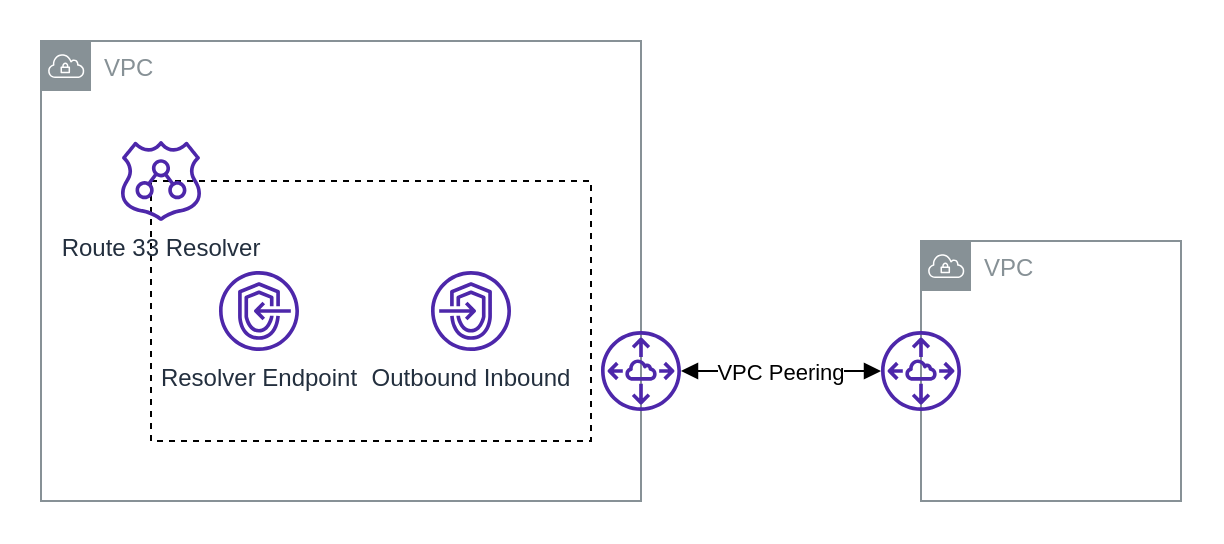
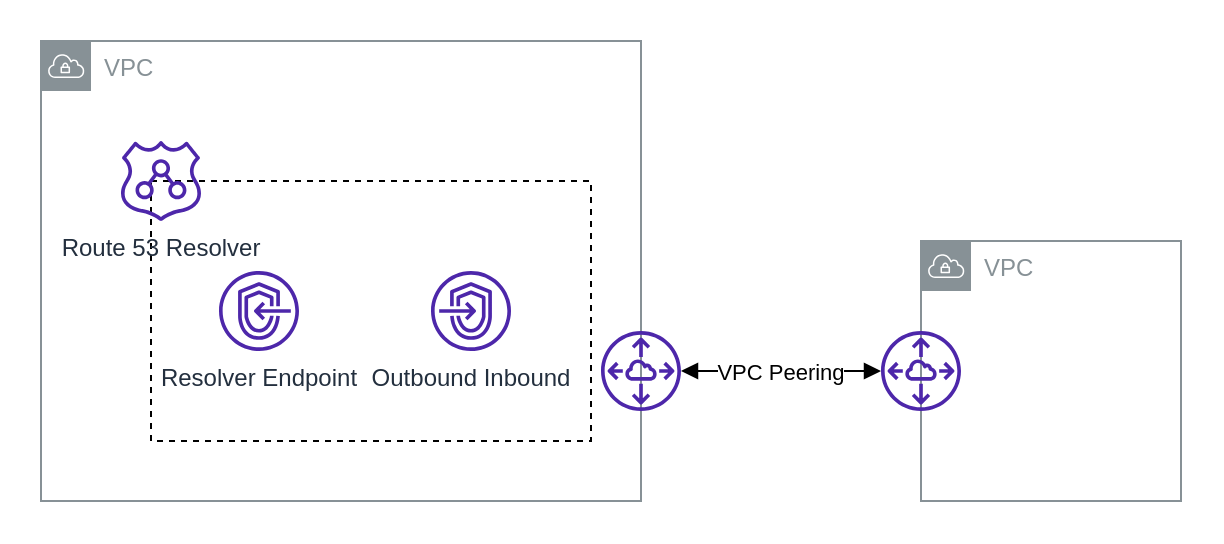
(162, 249) -> (162, 249)
